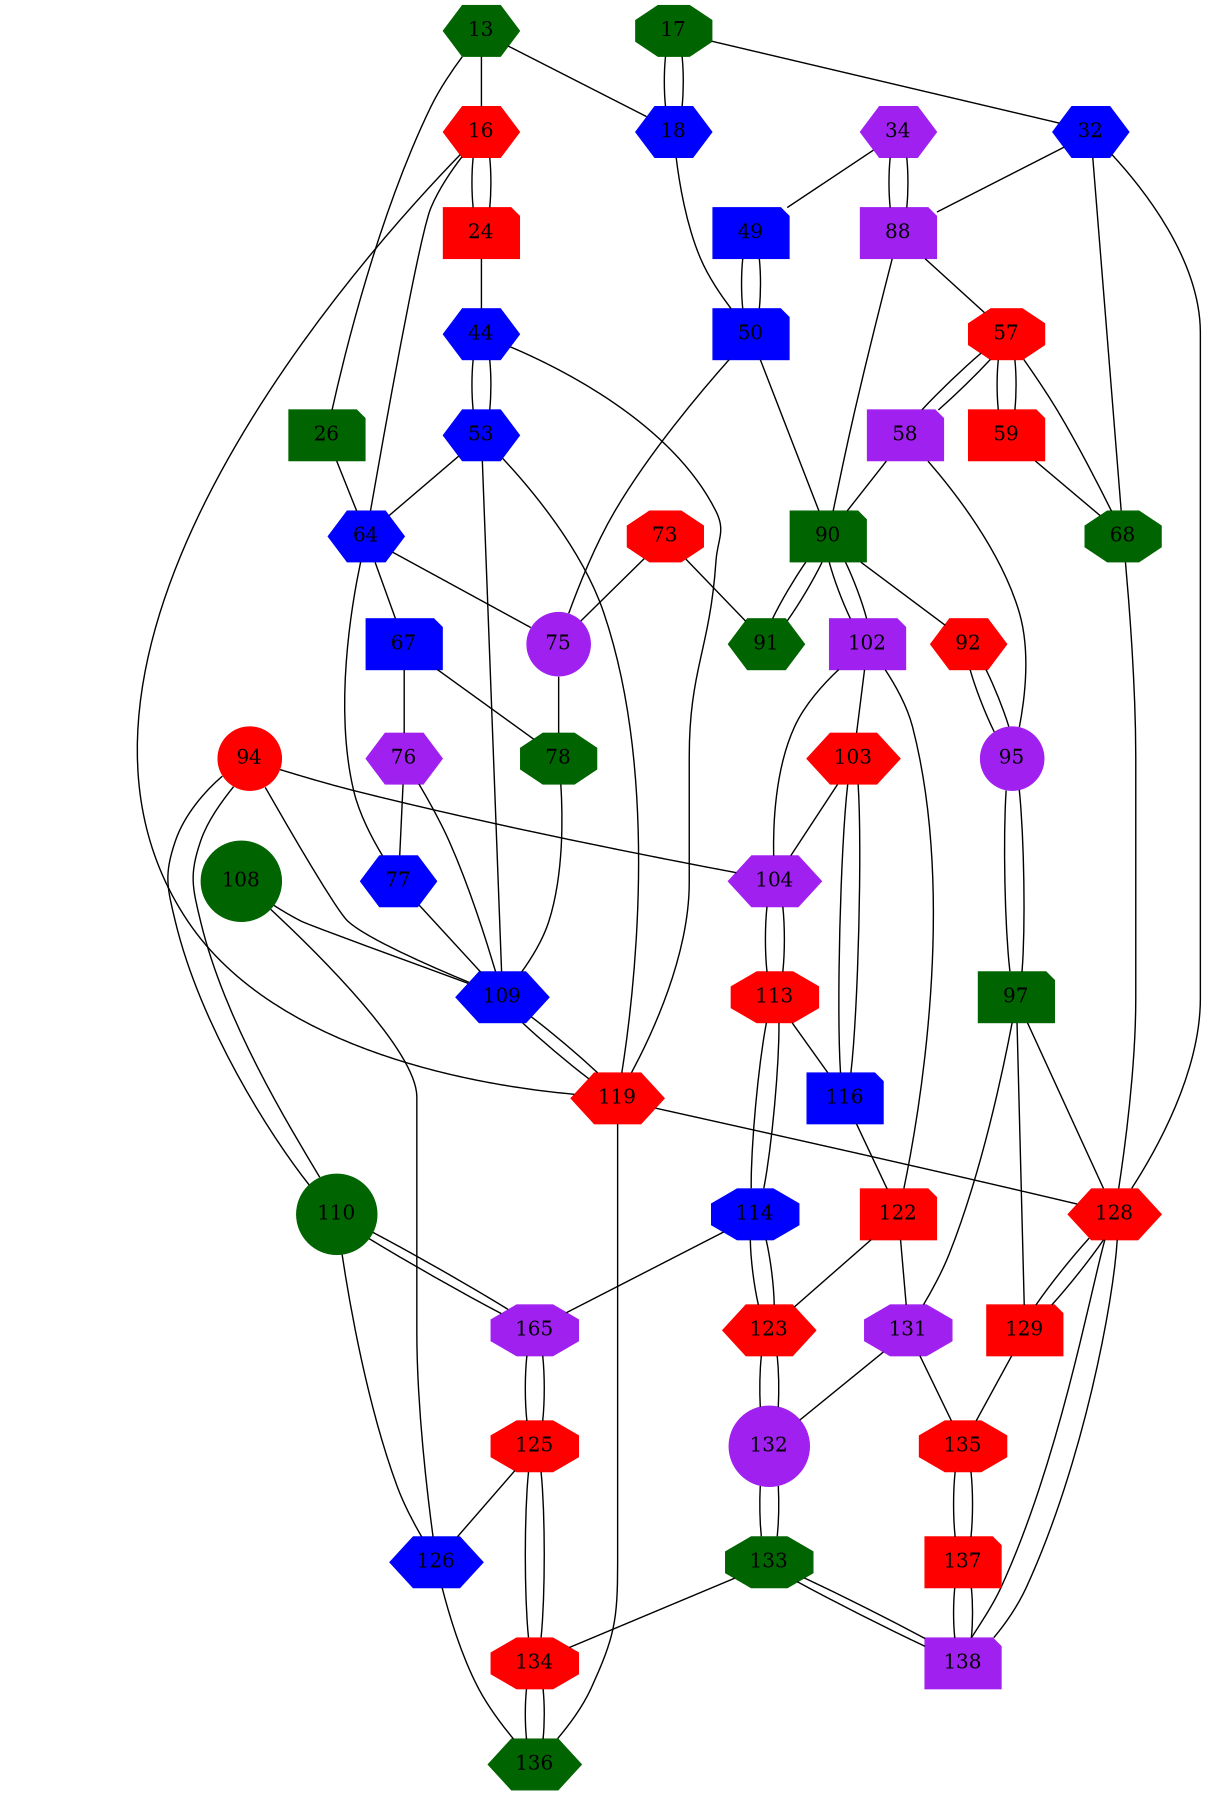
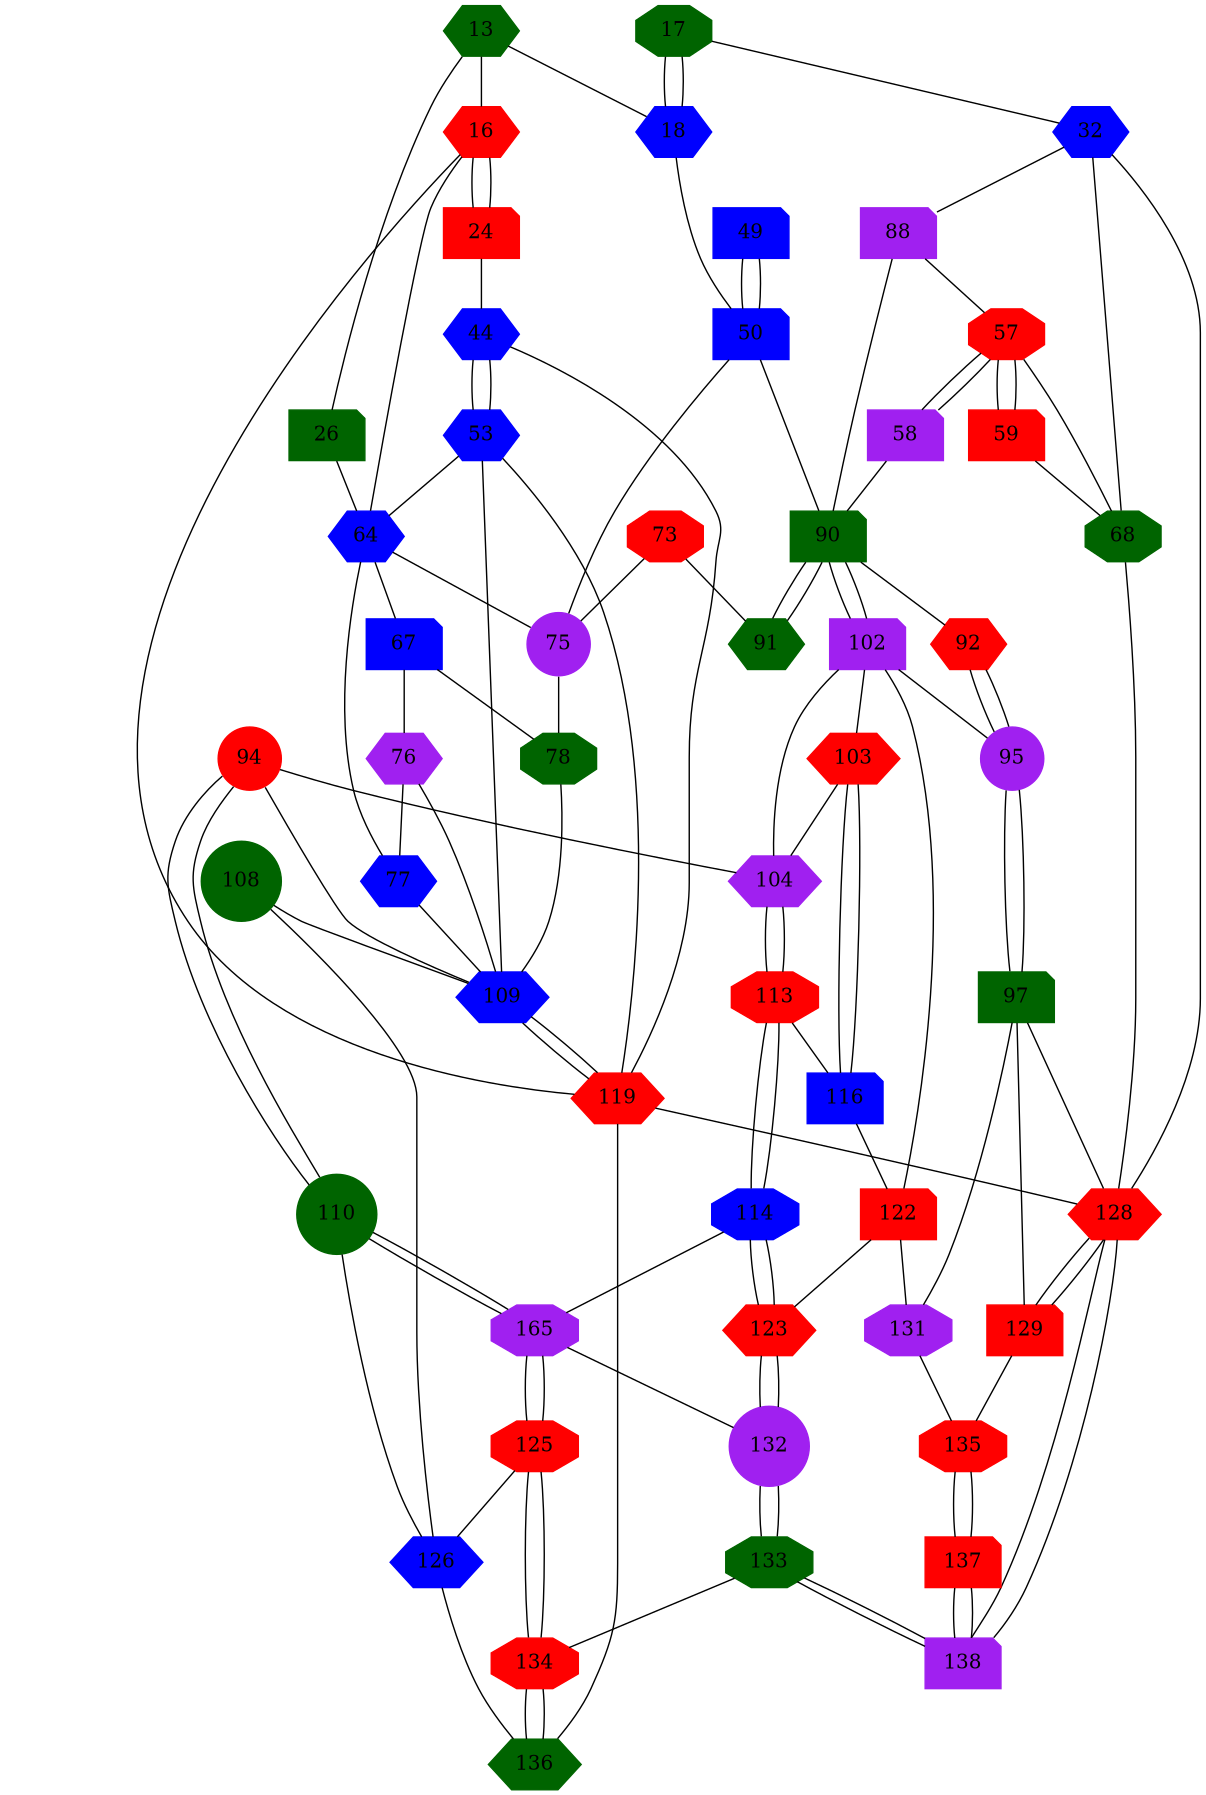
(898, 132) -> none
(1008, 583) -> (943, 704)
(842, 1386) -> (650, 1388)
